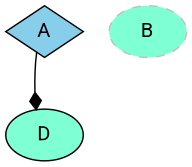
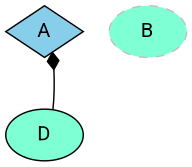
(35, 72) -> (54, 90)
